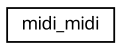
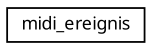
(61, 25) -> (76, 25)
